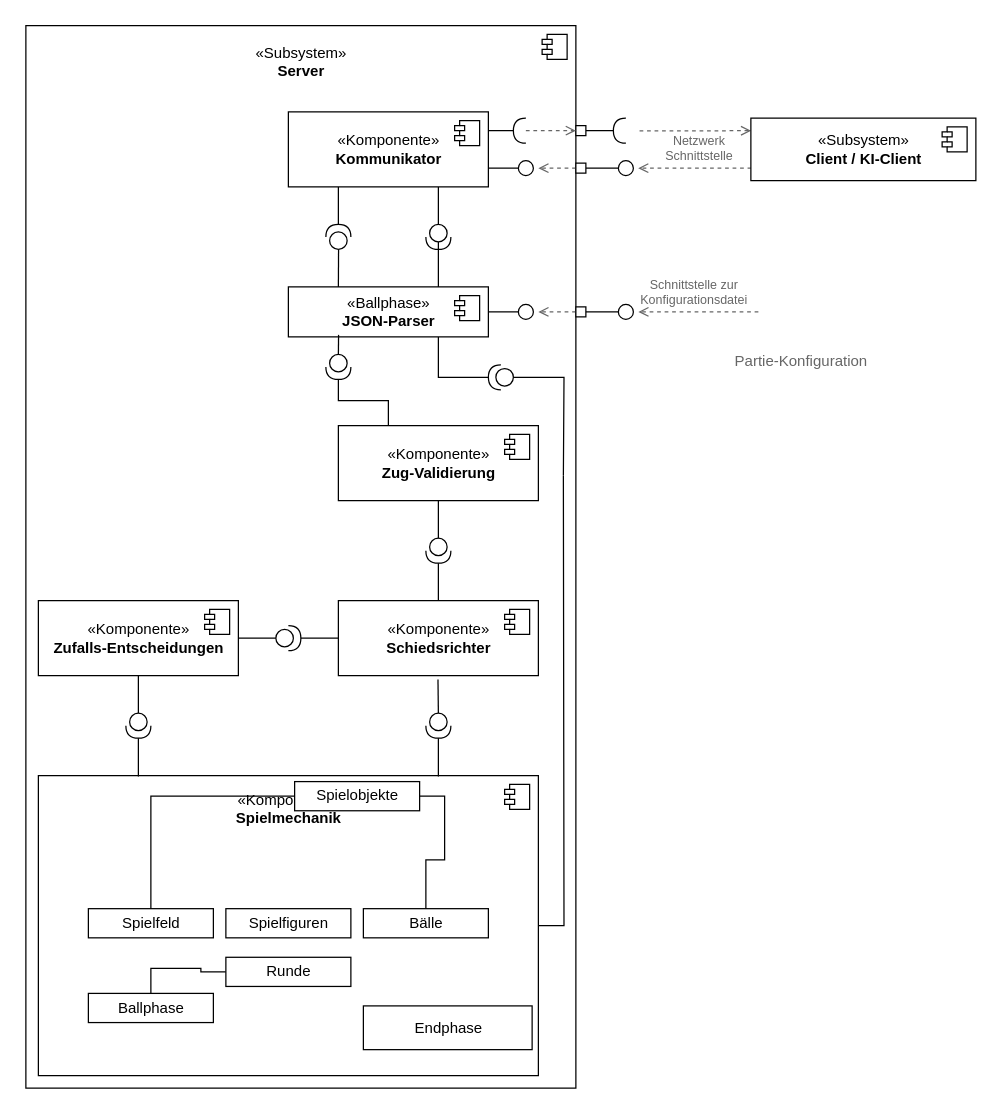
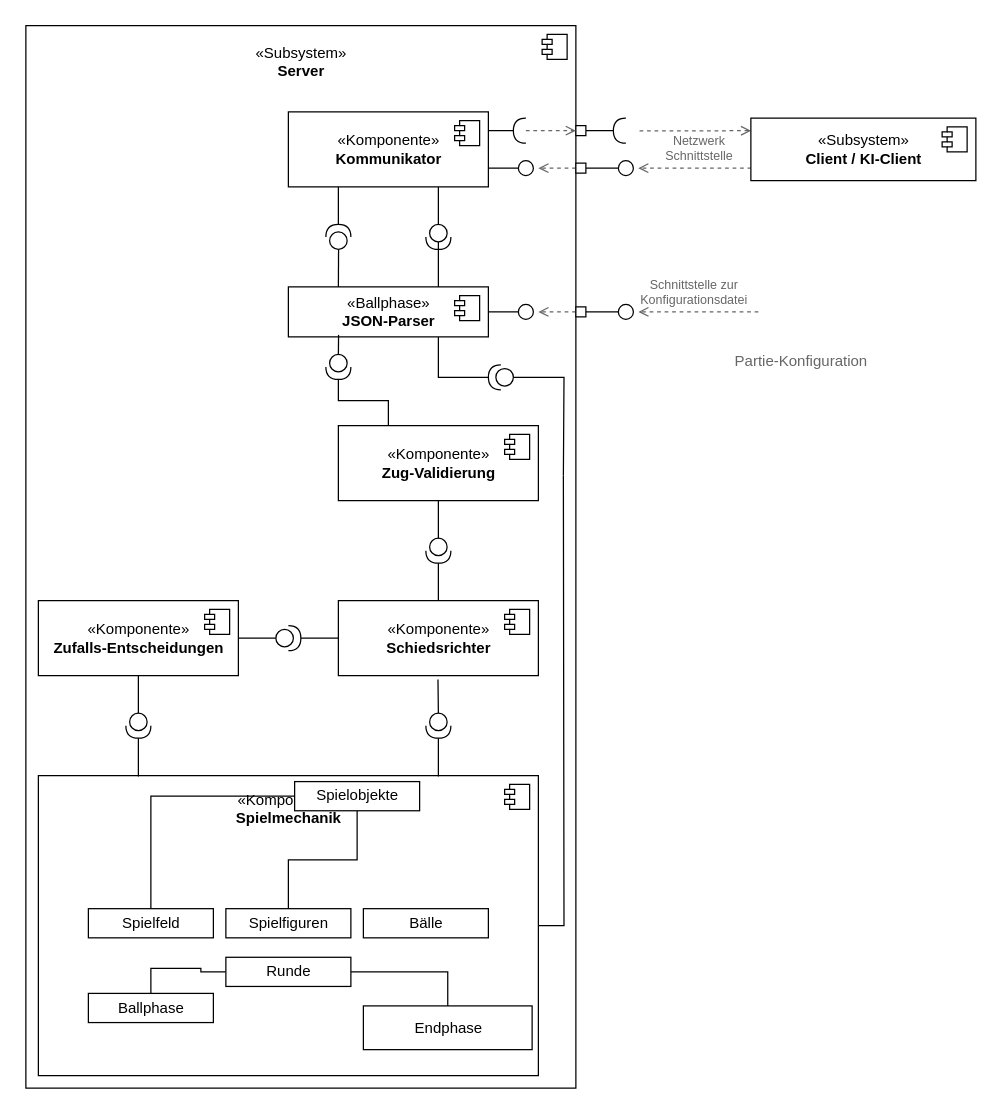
(444, 849) -> none
none -> (323, 860)
none -> (416, 972)
